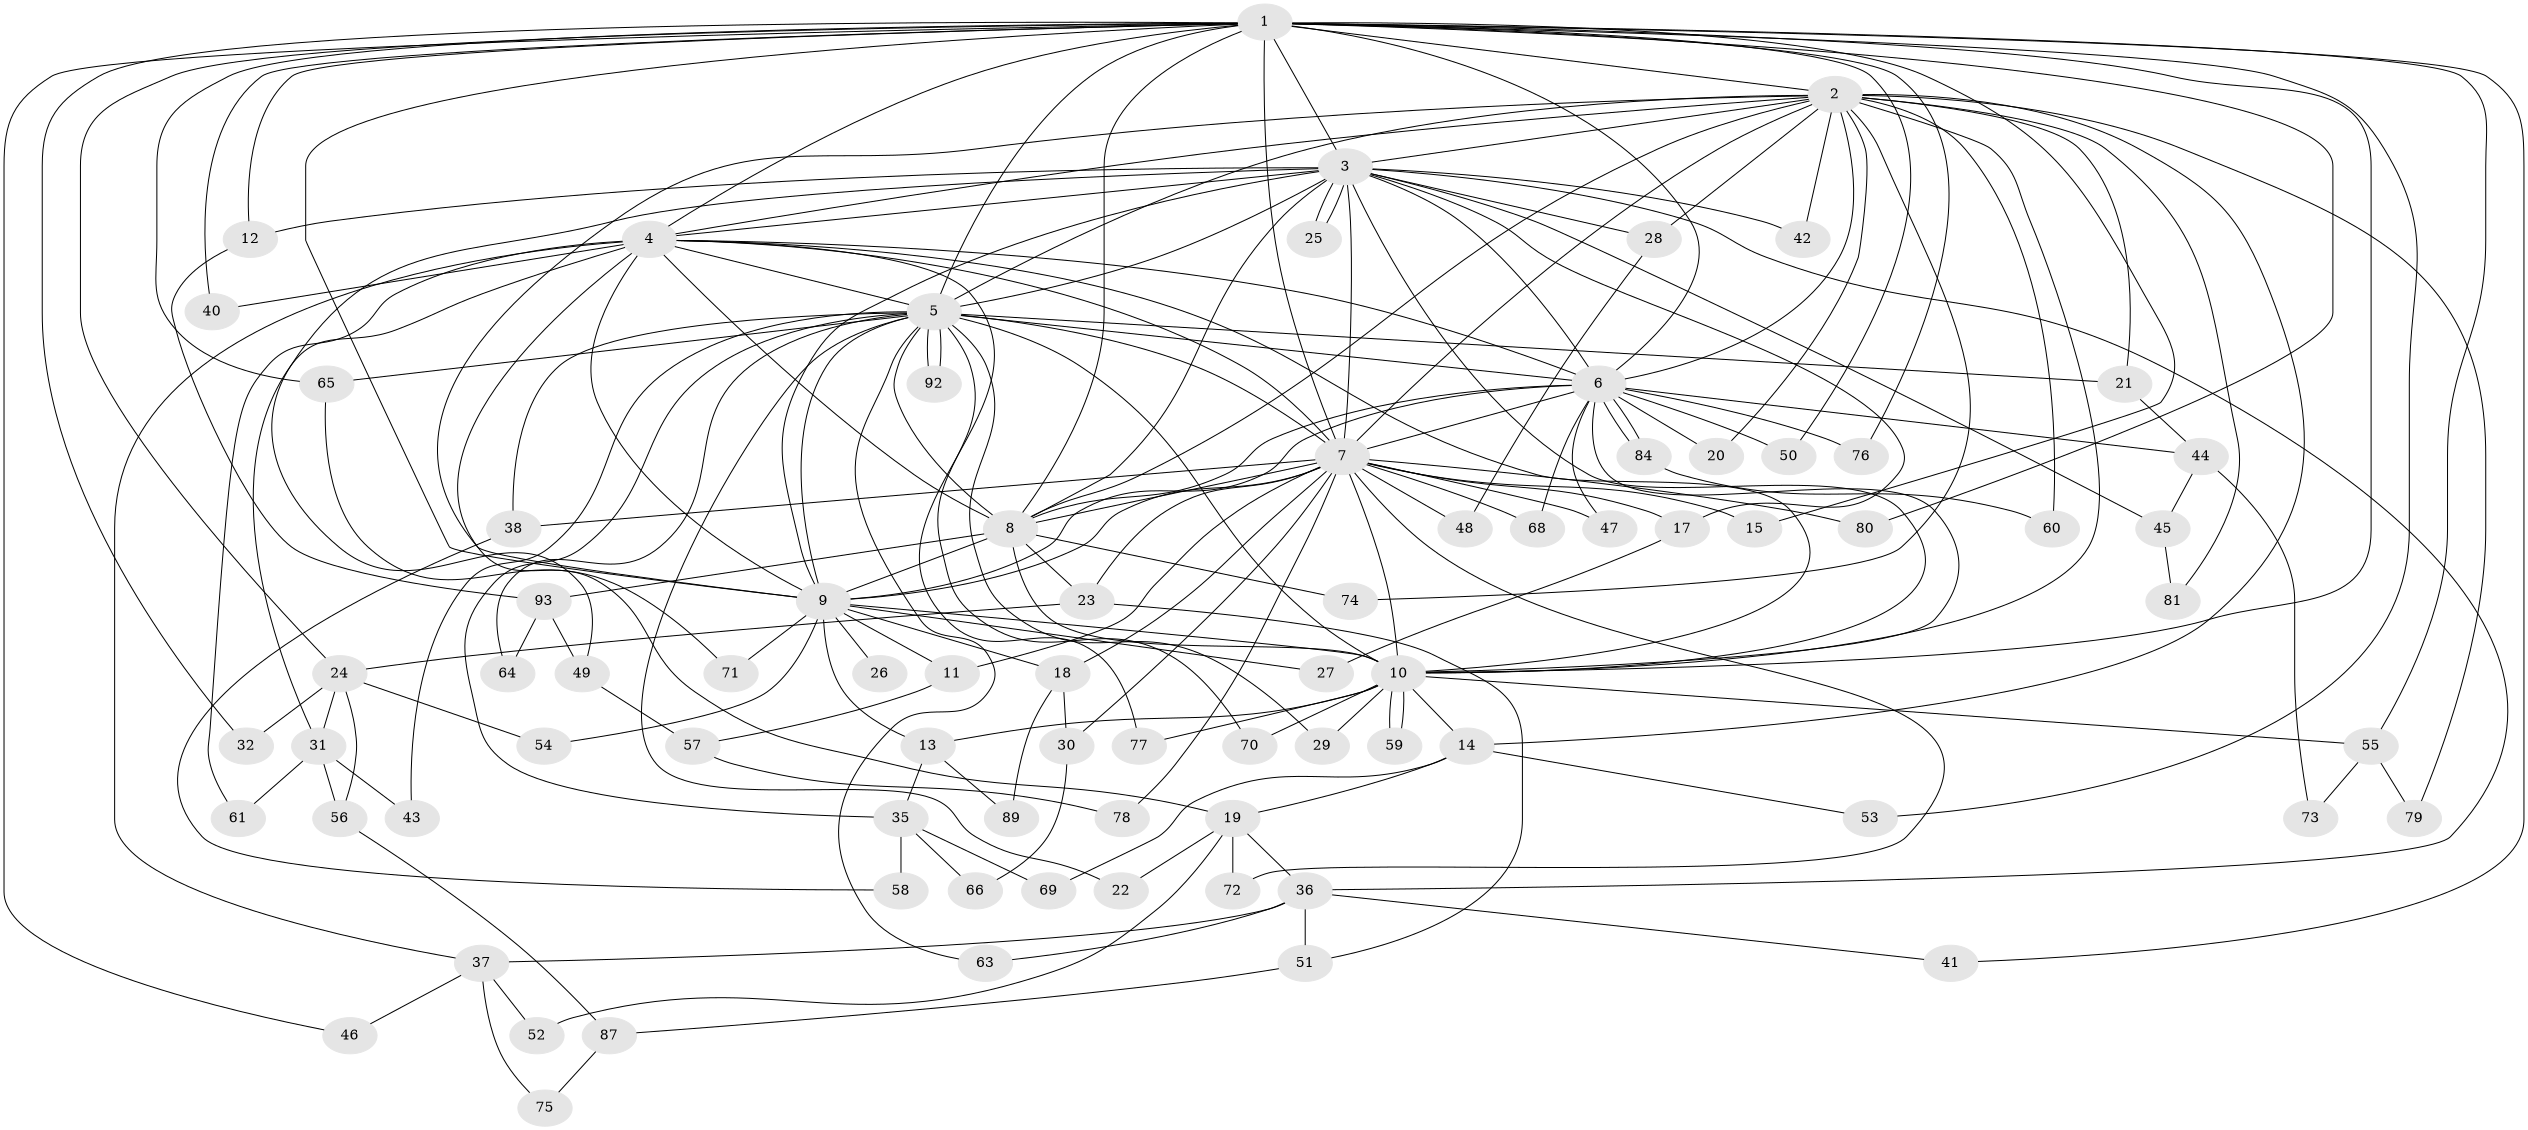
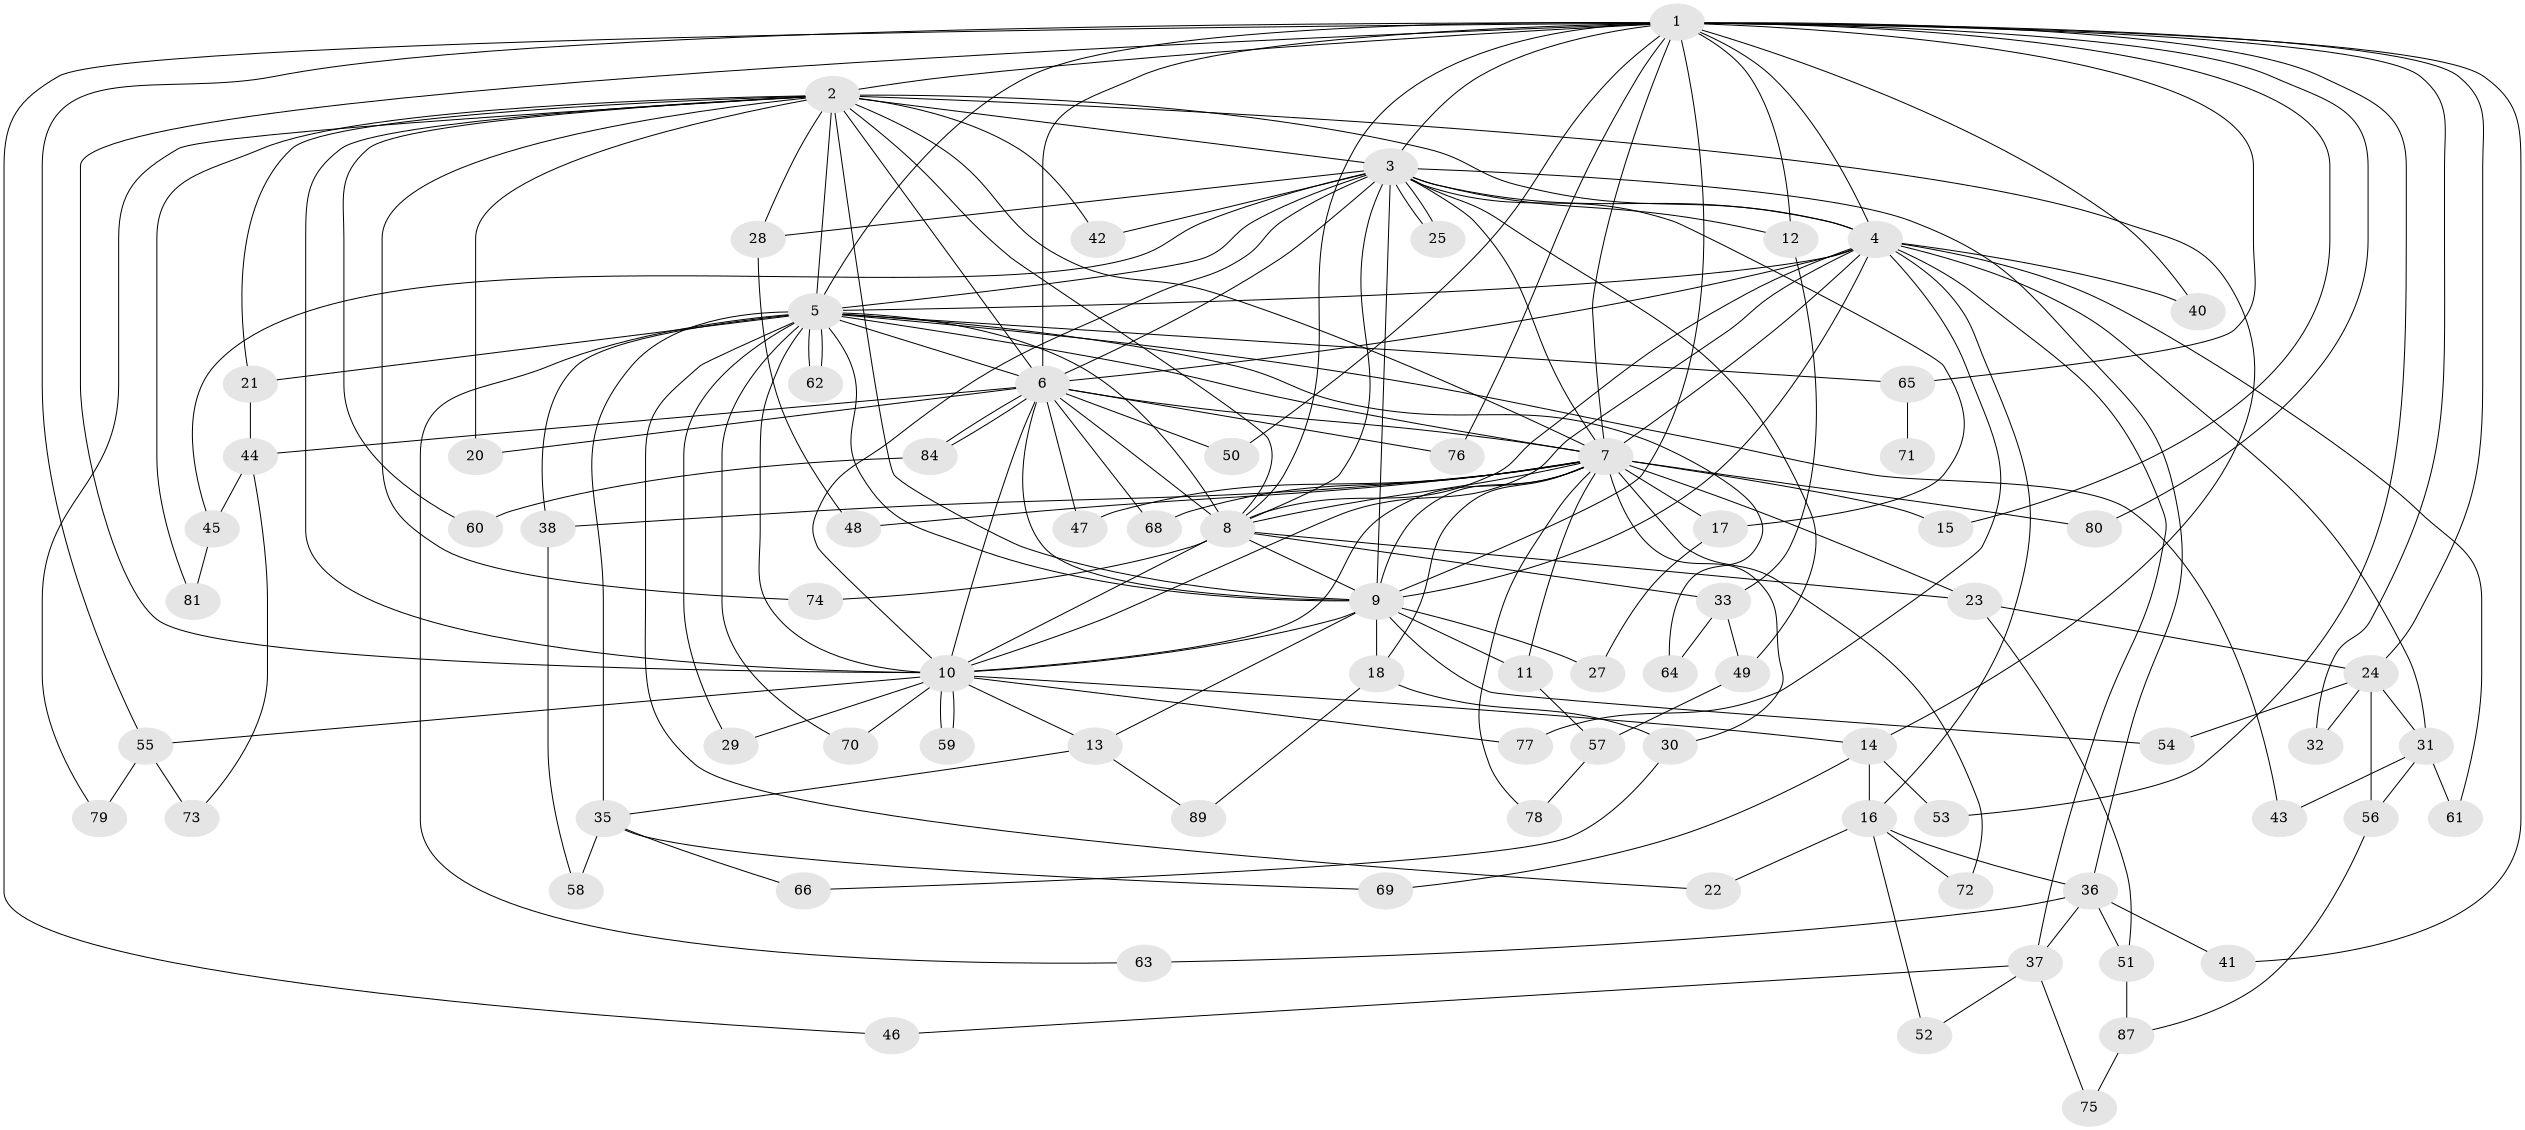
(934, 384) -> (816, 384)
(544, 601) -> (1724, 601)
(777, 638) -> none
(880, 674) -> none
(1233, 819) -> (1869, 819)
